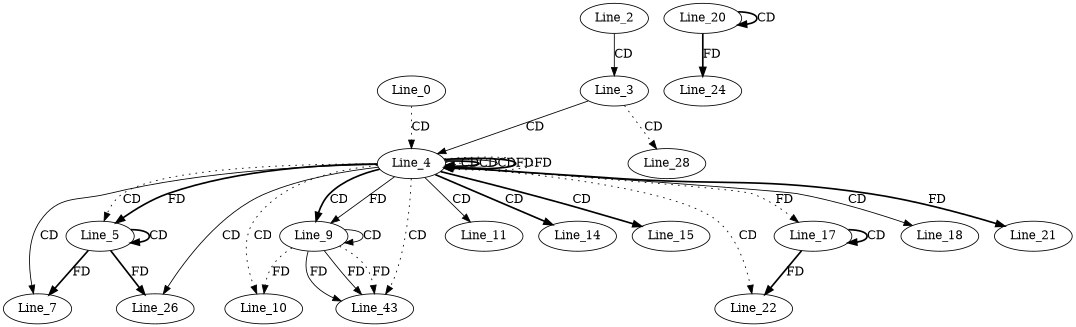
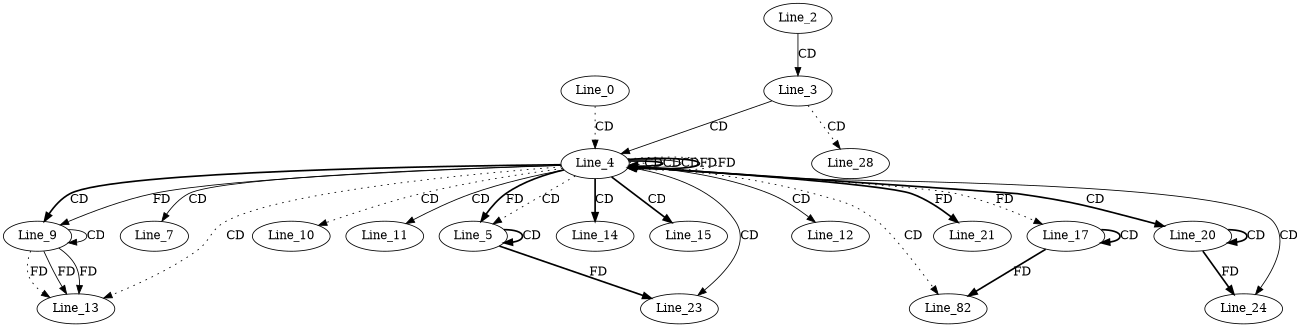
none -> (989, 184)
none -> (973, 190)
(940, 236) -> (831, 236)
(274, 263) -> none
(72, 269) -> none
(155, 309) -> (679, 309)
(375, 309) -> (76, 309)
(754, 309) -> (948, 309)
